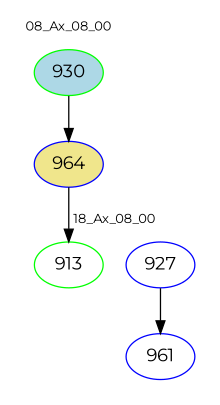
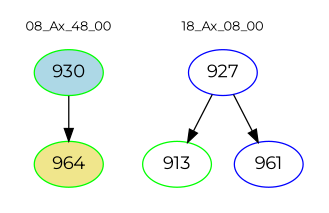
(69, 27) -> (69, 27)
(69, 164) -> (69, 164)
(69, 215) -> (203, 113)
